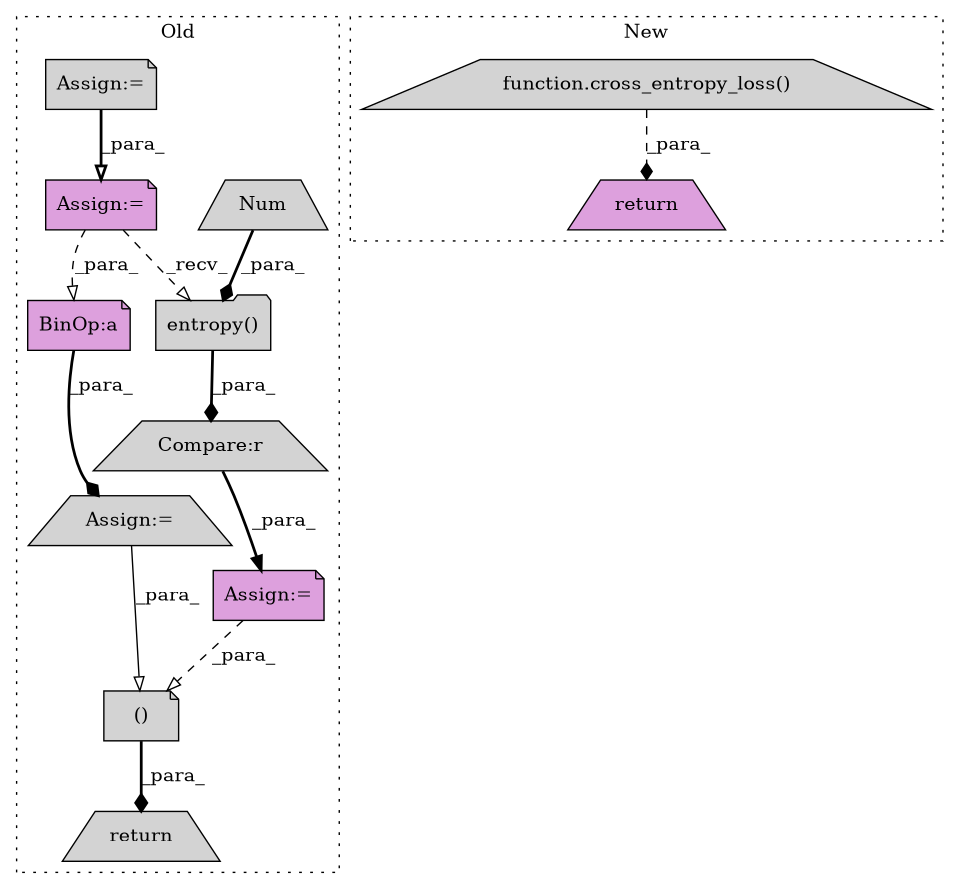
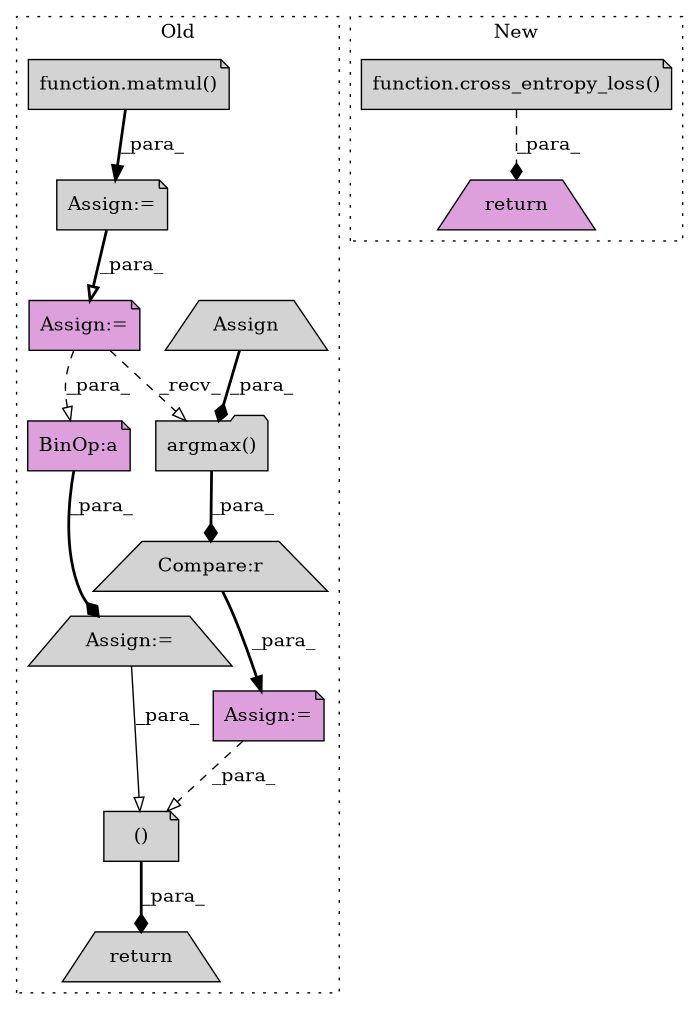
none -> (129, 84)
(647, 84) -> (517, 84)
(263, 205) -> (246, 325)
(213, 325) -> (212, 446)
